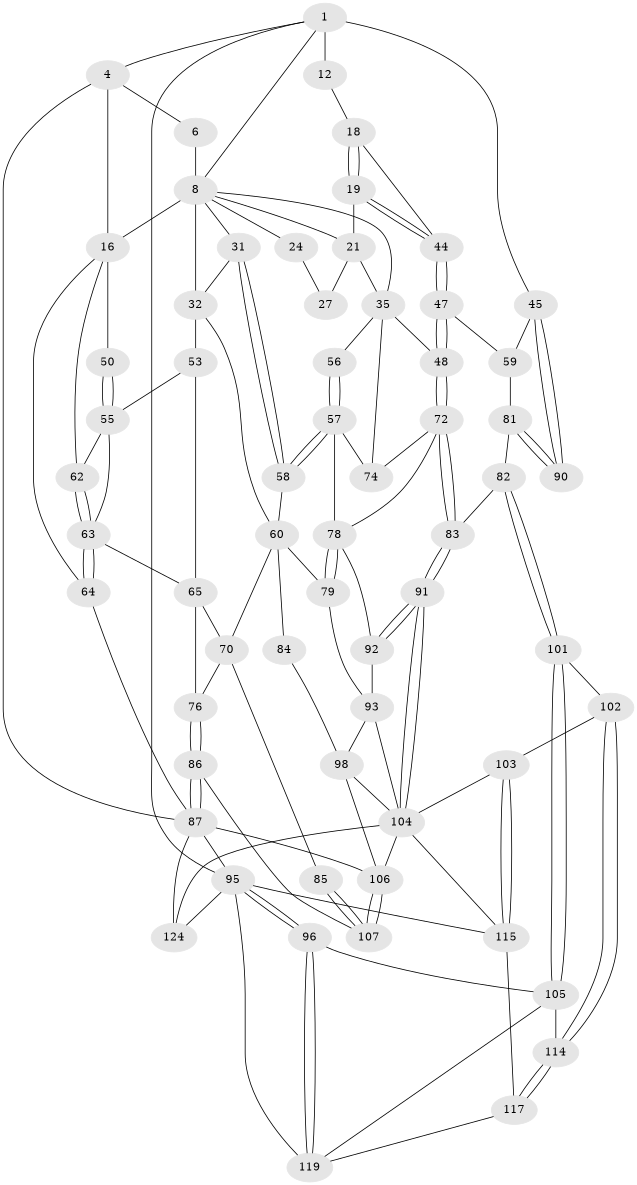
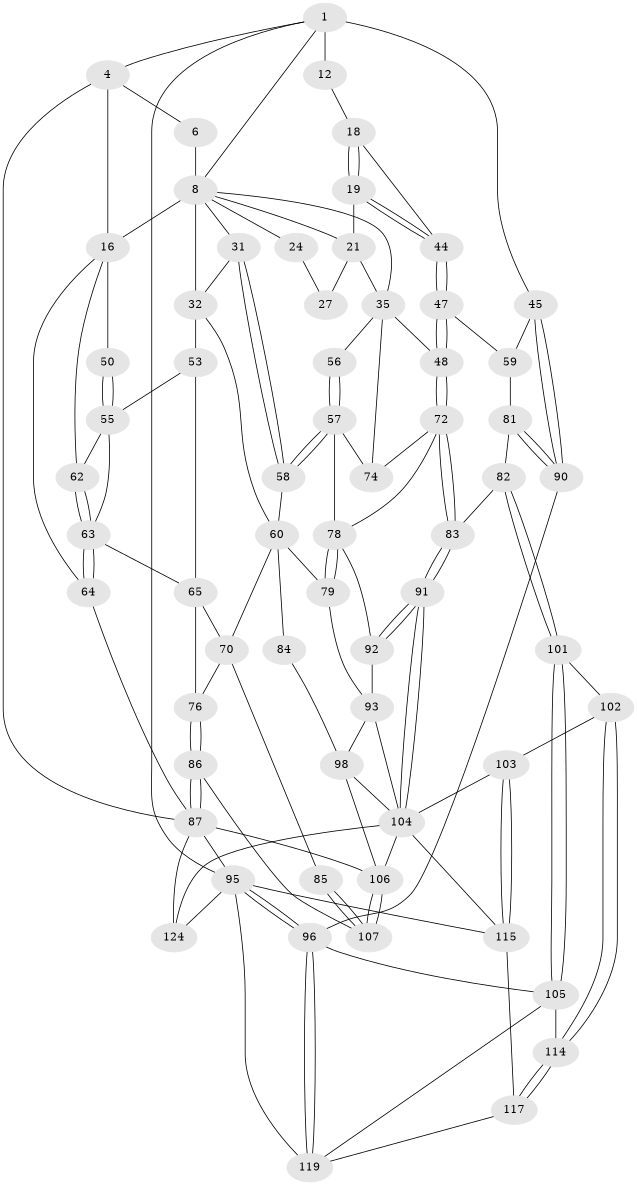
none -> (476, 739)
